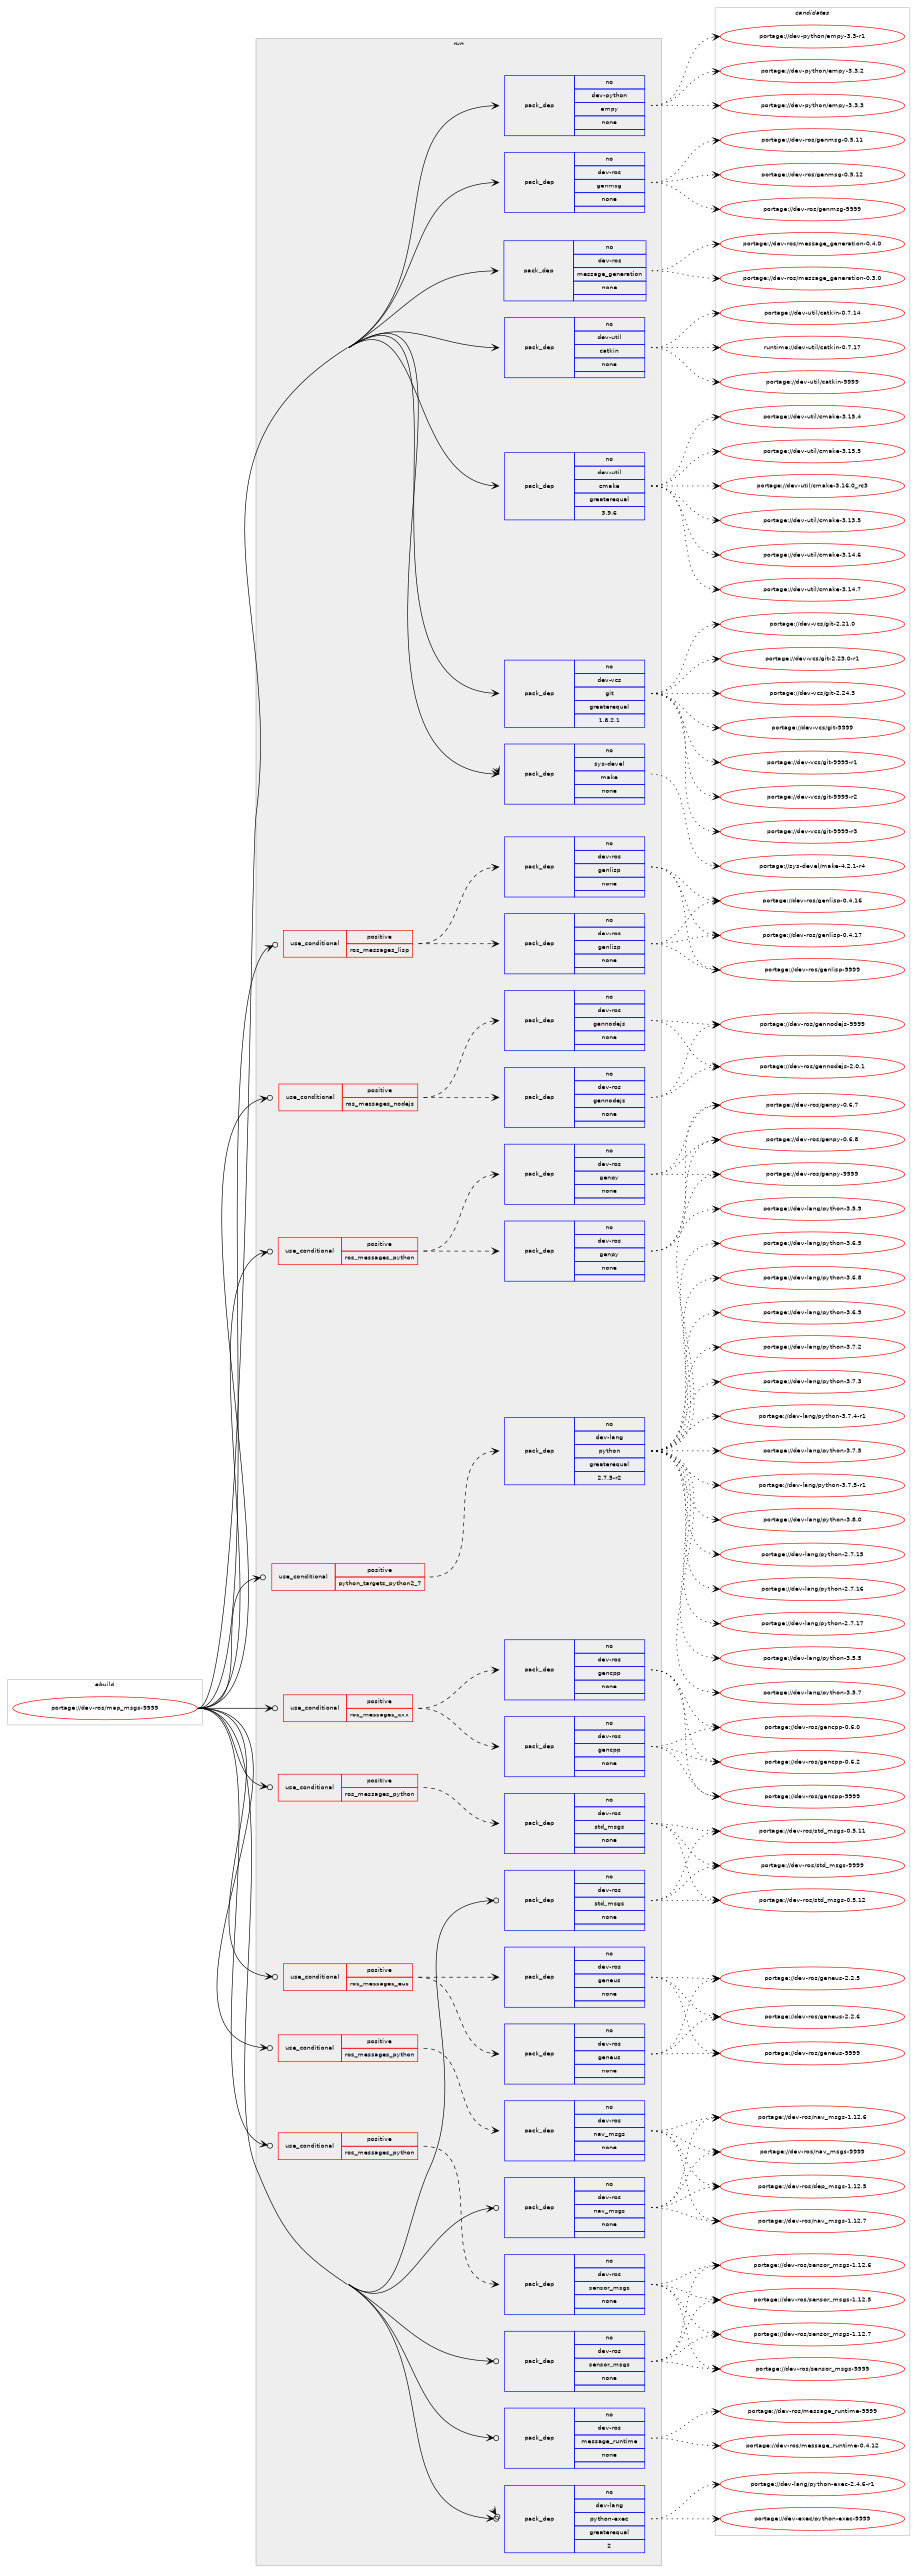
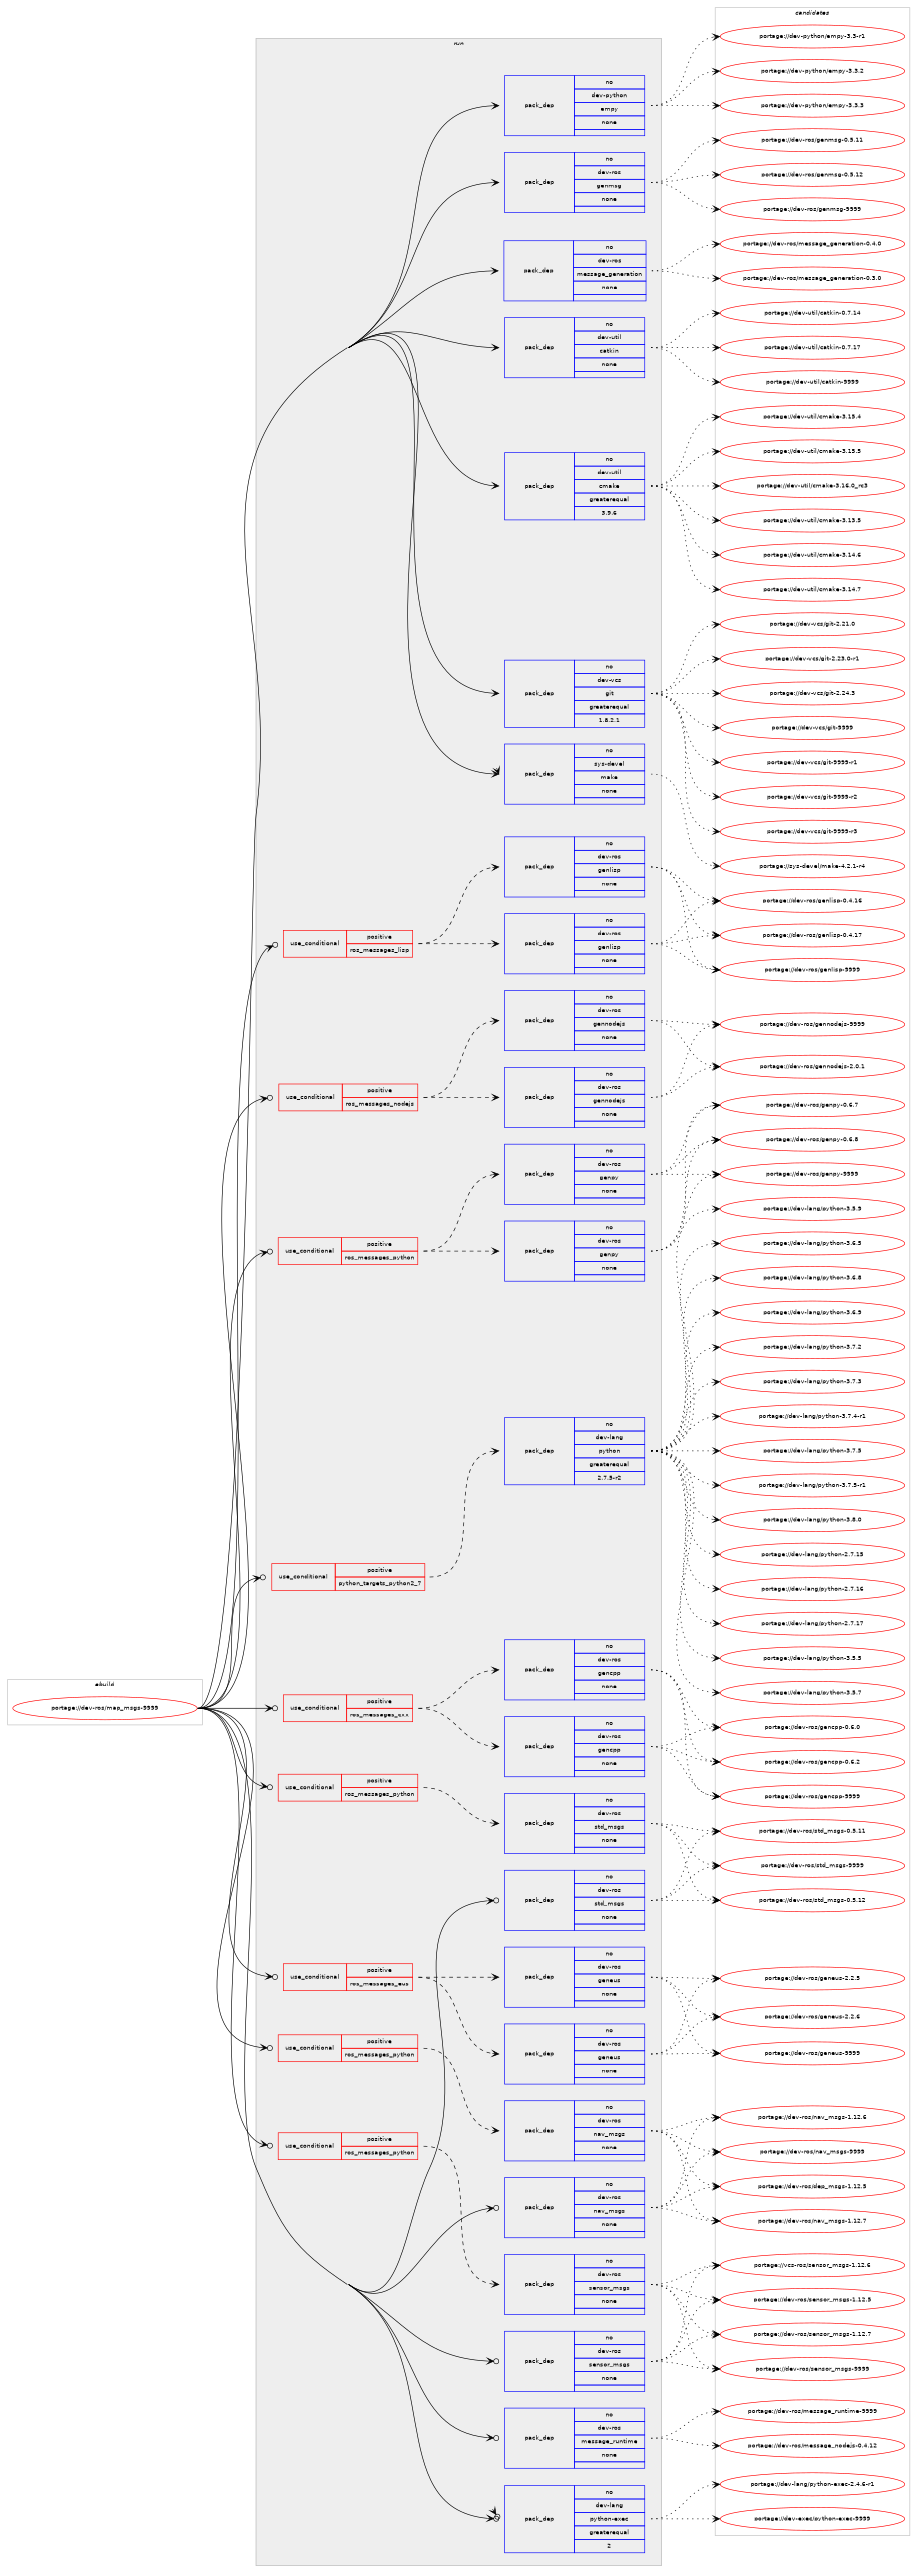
(813, 348) -> (813, 348)
(813, 2265) -> (813, 2265)
(813, 2446) -> (813, 2446)
